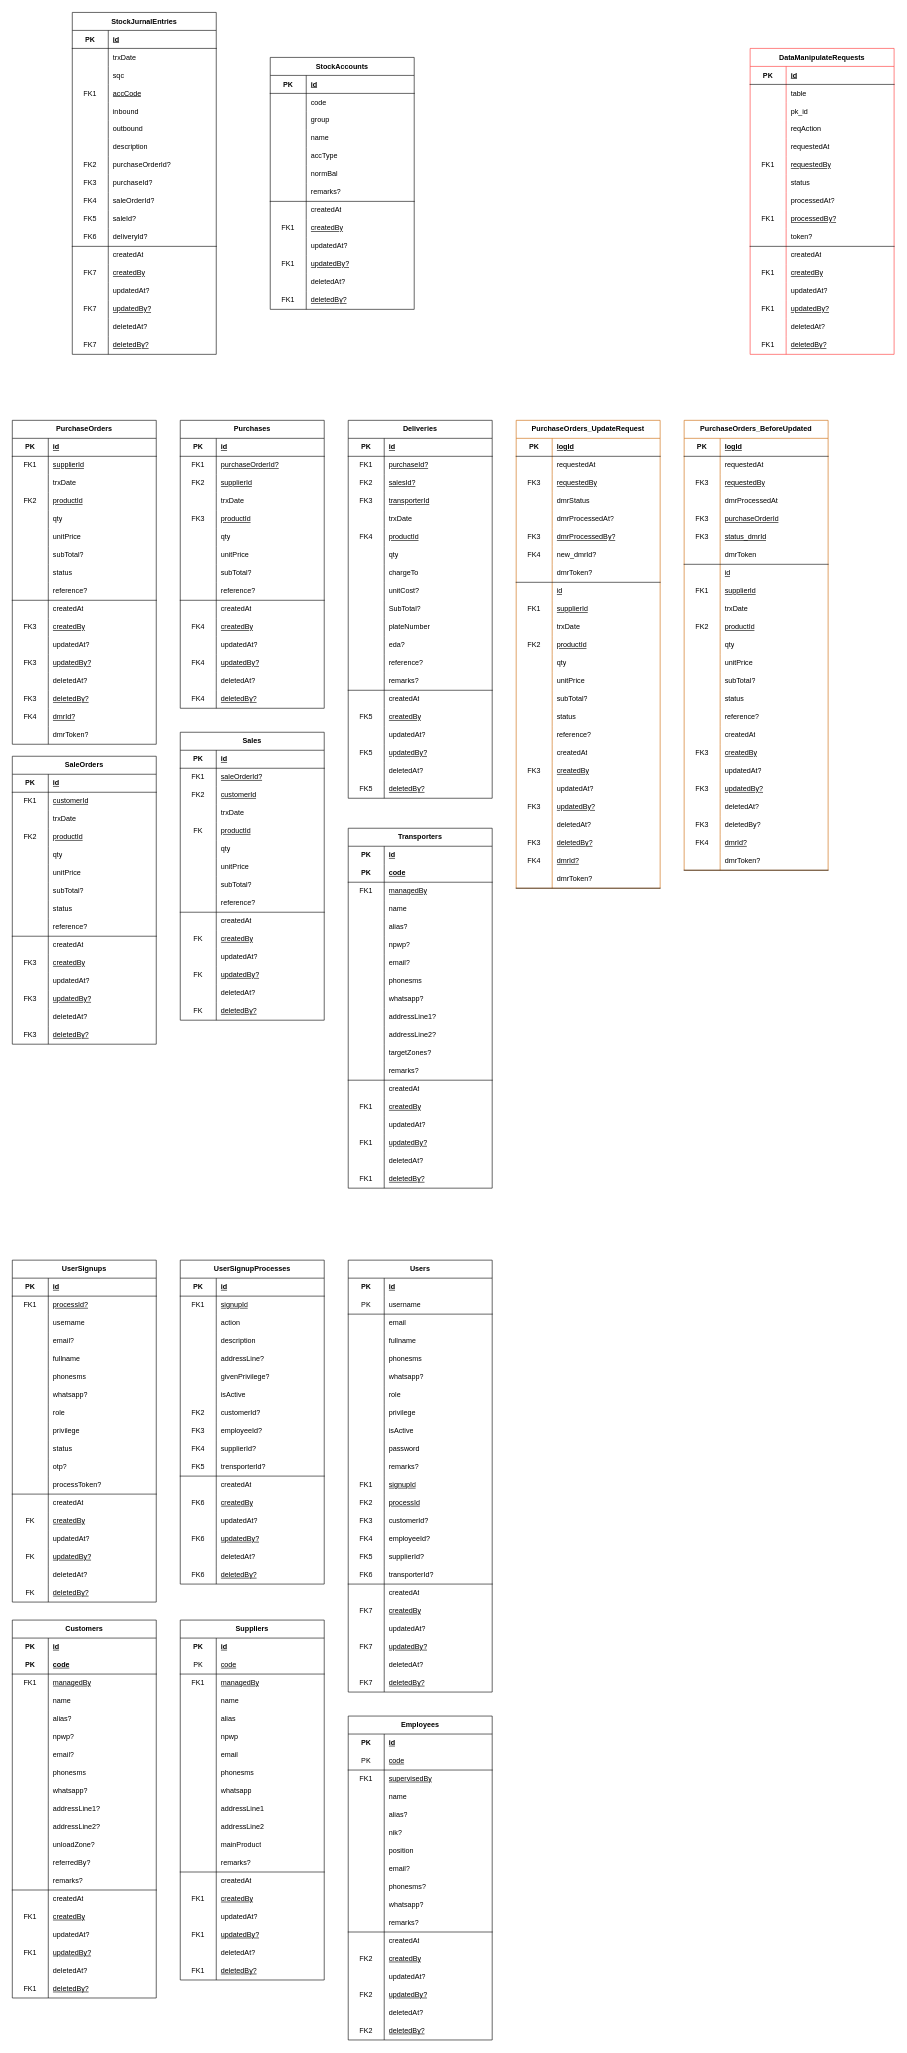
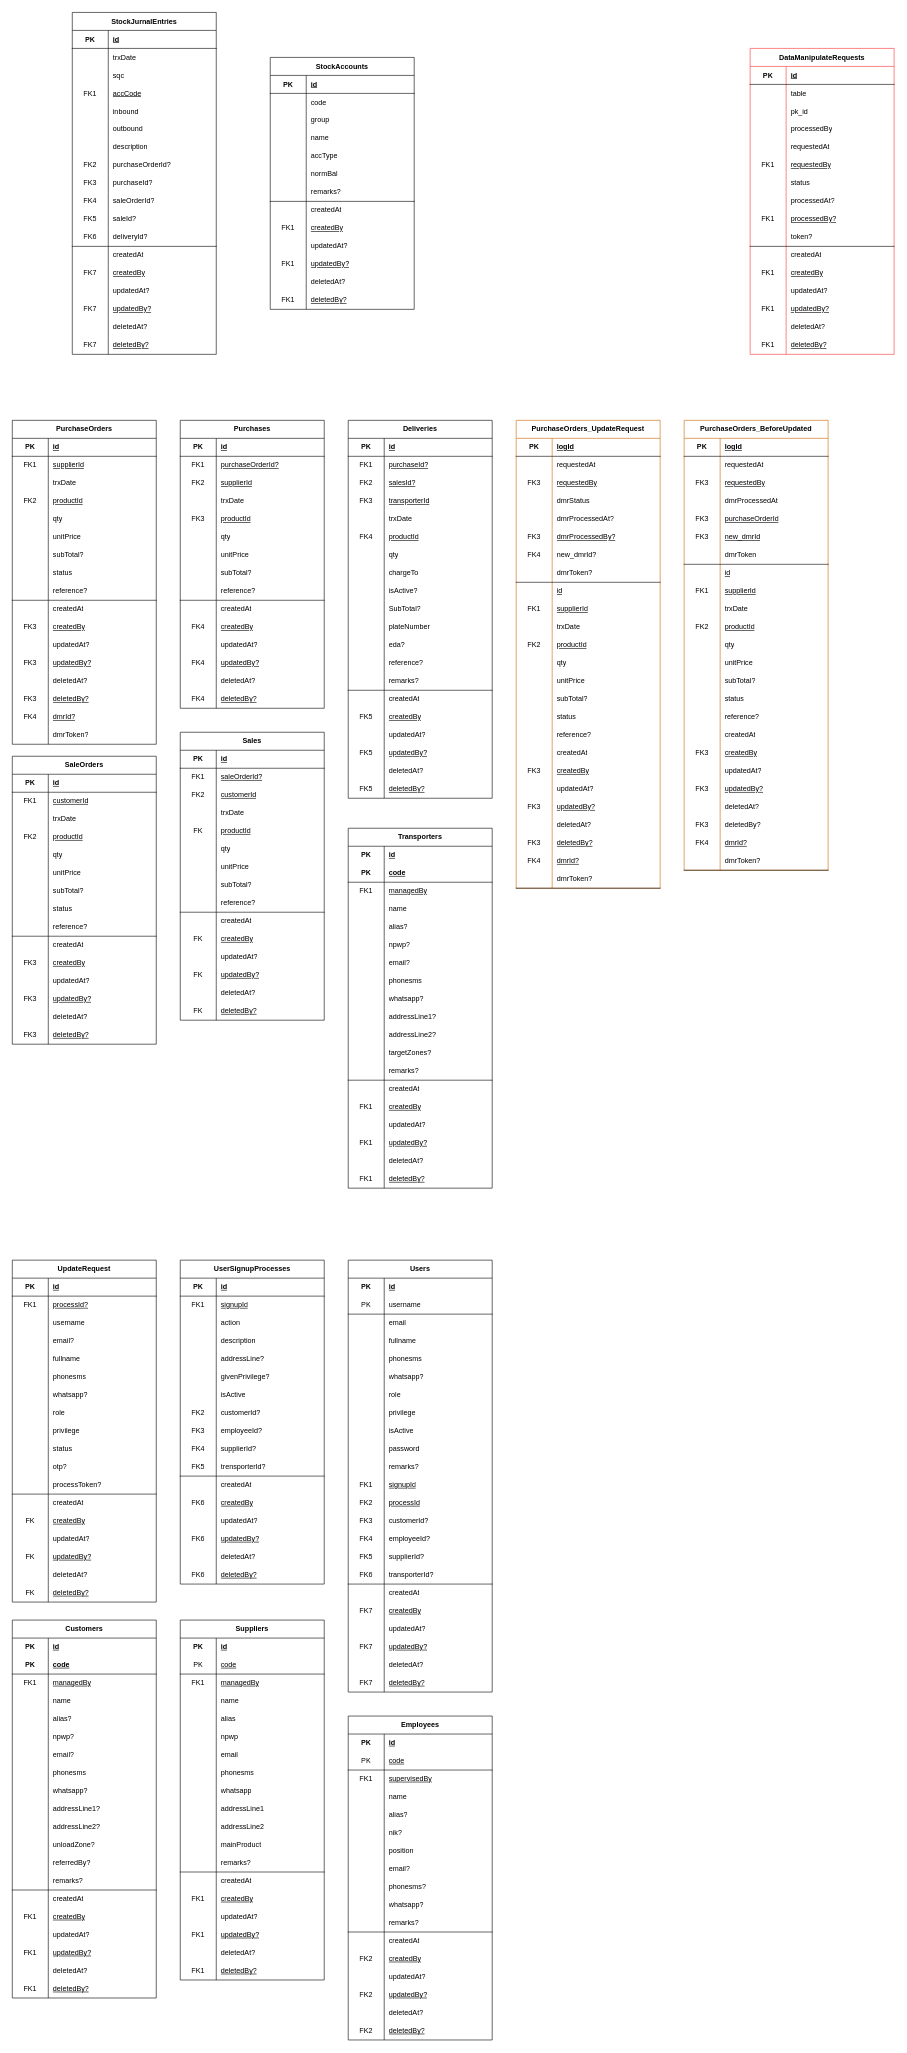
(808, 129) -> (813, 129)
(749, 537) -> (743, 537)
(406, 591) -> (405, 591)
(84, 1269) -> (84, 1269)
